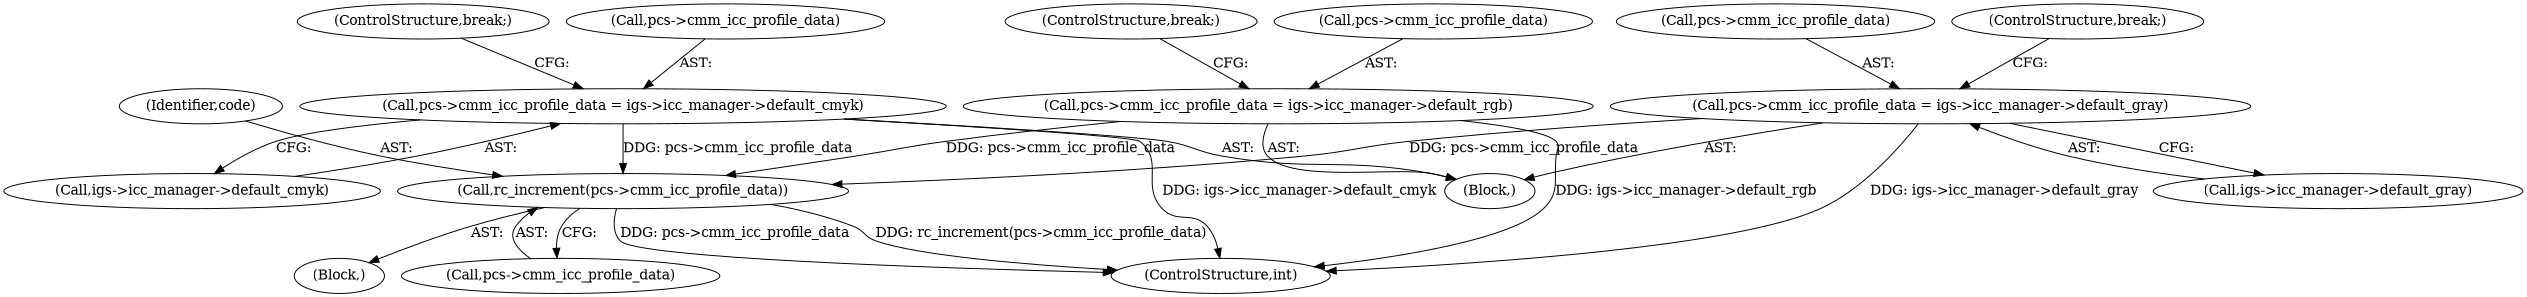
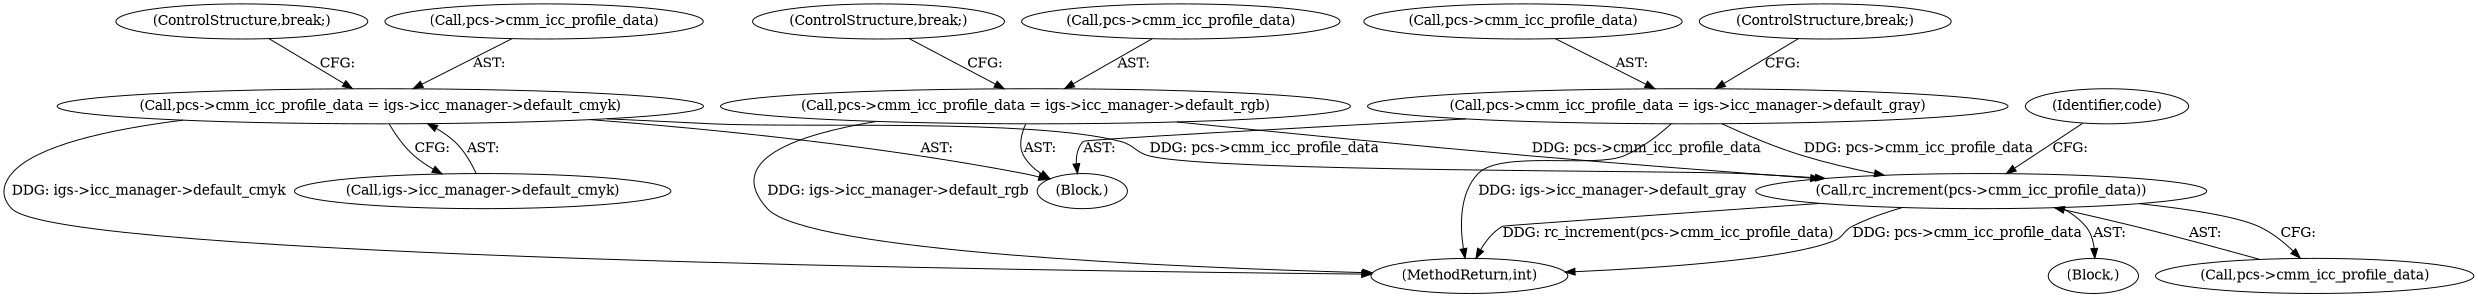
(399, 149) -> (2072, 149)
(2338, 191) -> none
(1221, 276) -> (1469, 276)
